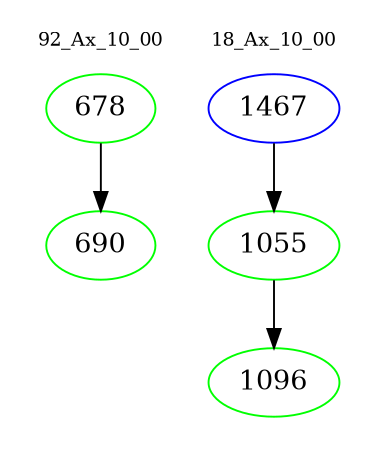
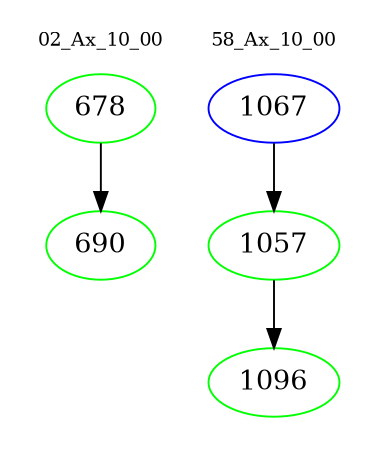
(101, 41) -> (101, 41)
(274, 41) -> (274, 41)
(274, 108) -> (274, 108)
(274, 245) -> (274, 245)
